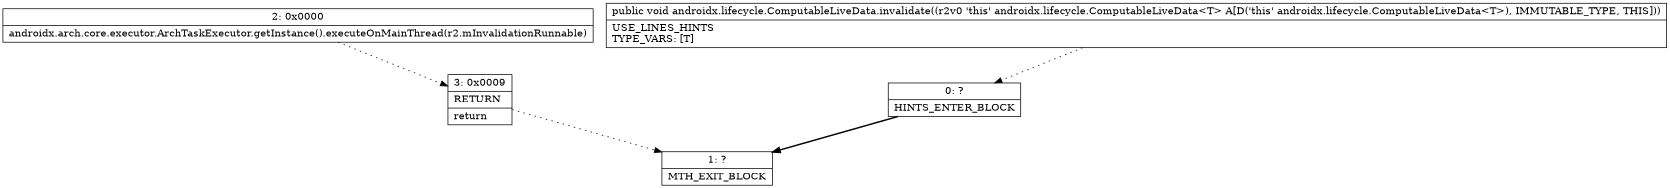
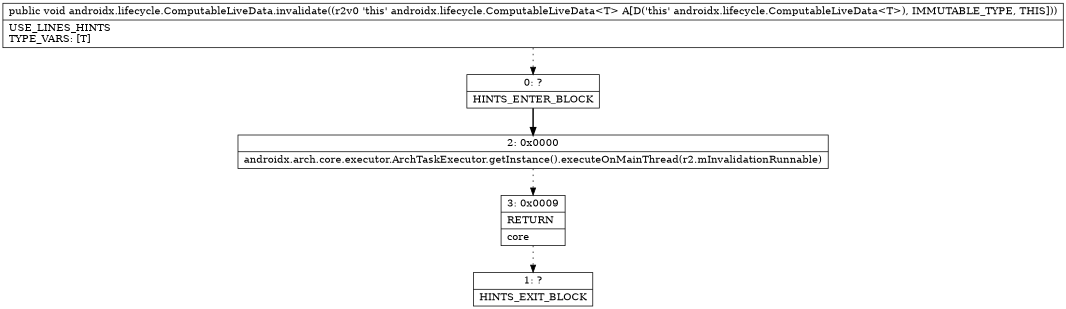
(471, 116) -> (518, 237)
(839, 133) -> (533, 118)
(717, 176) -> (533, 297)
